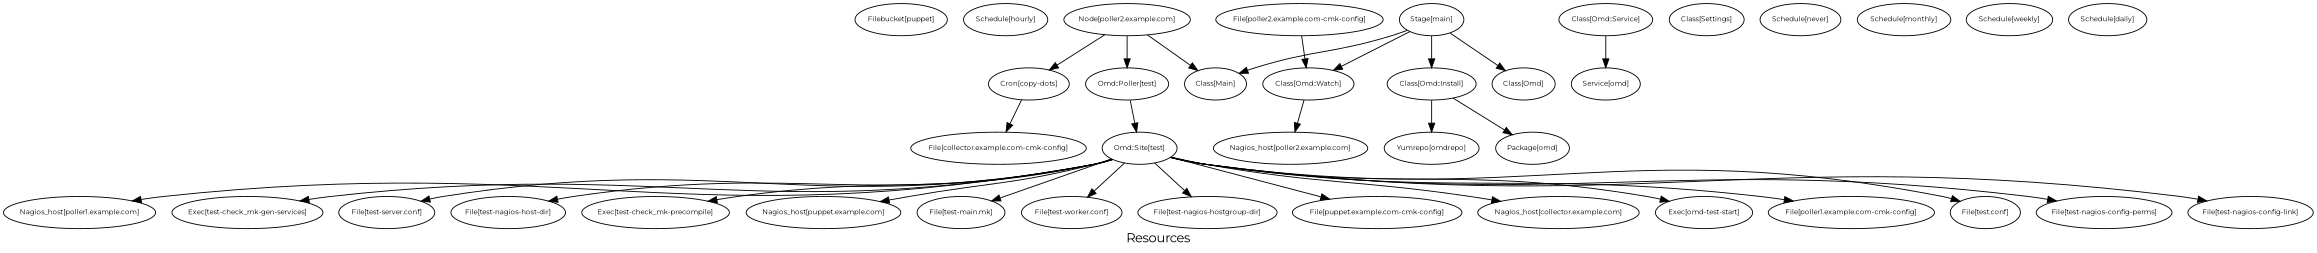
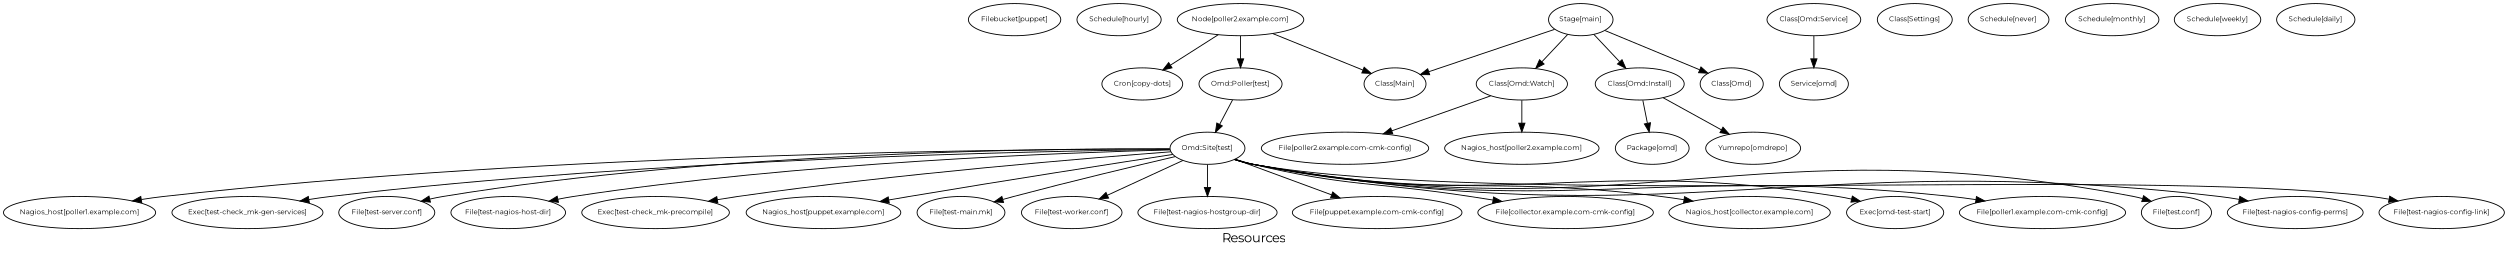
(1303, 47) -> (1441, 113)
(1016, 112) -> (1363, 184)
